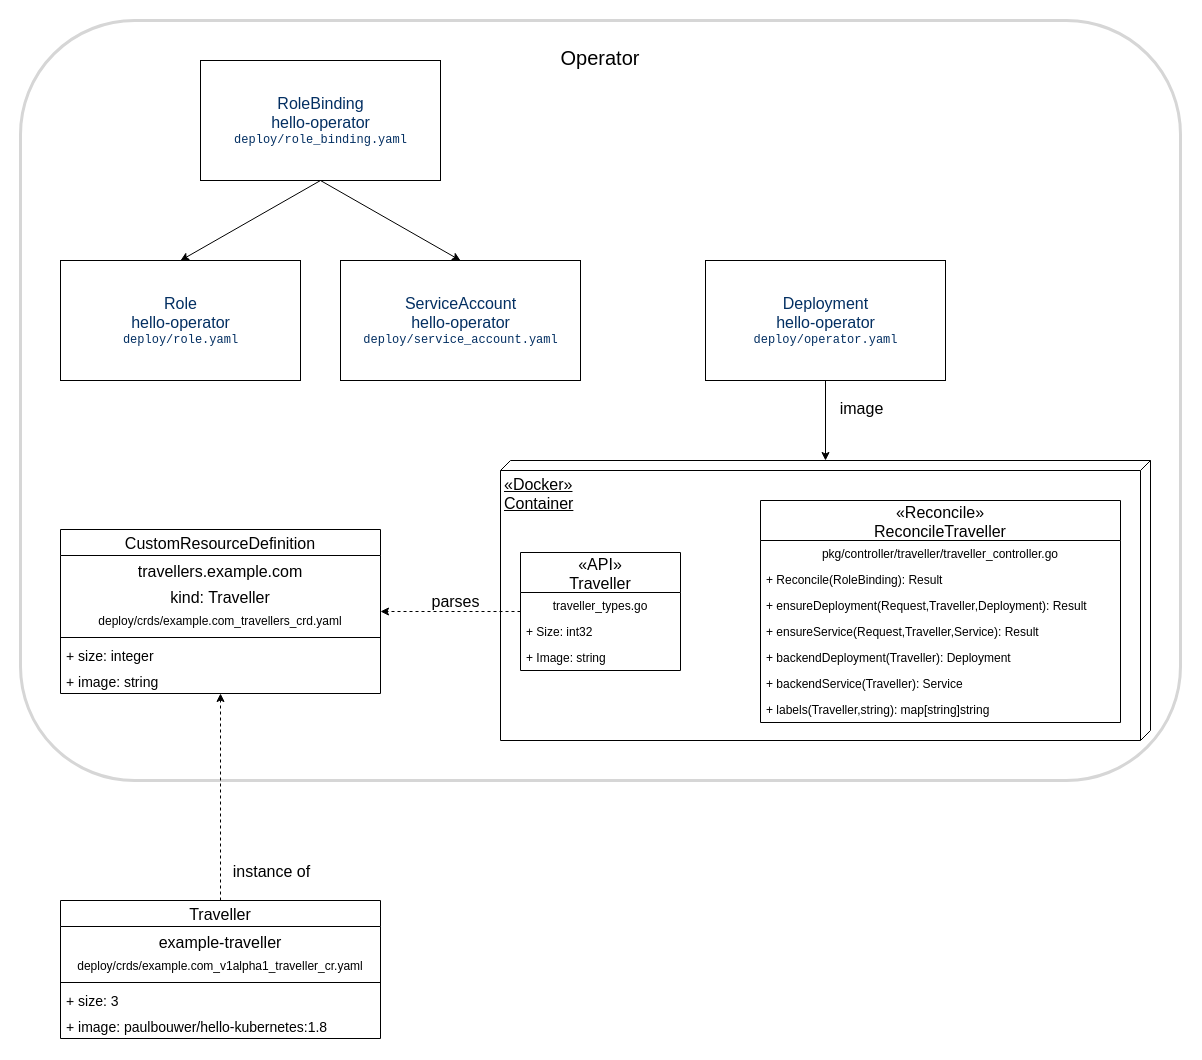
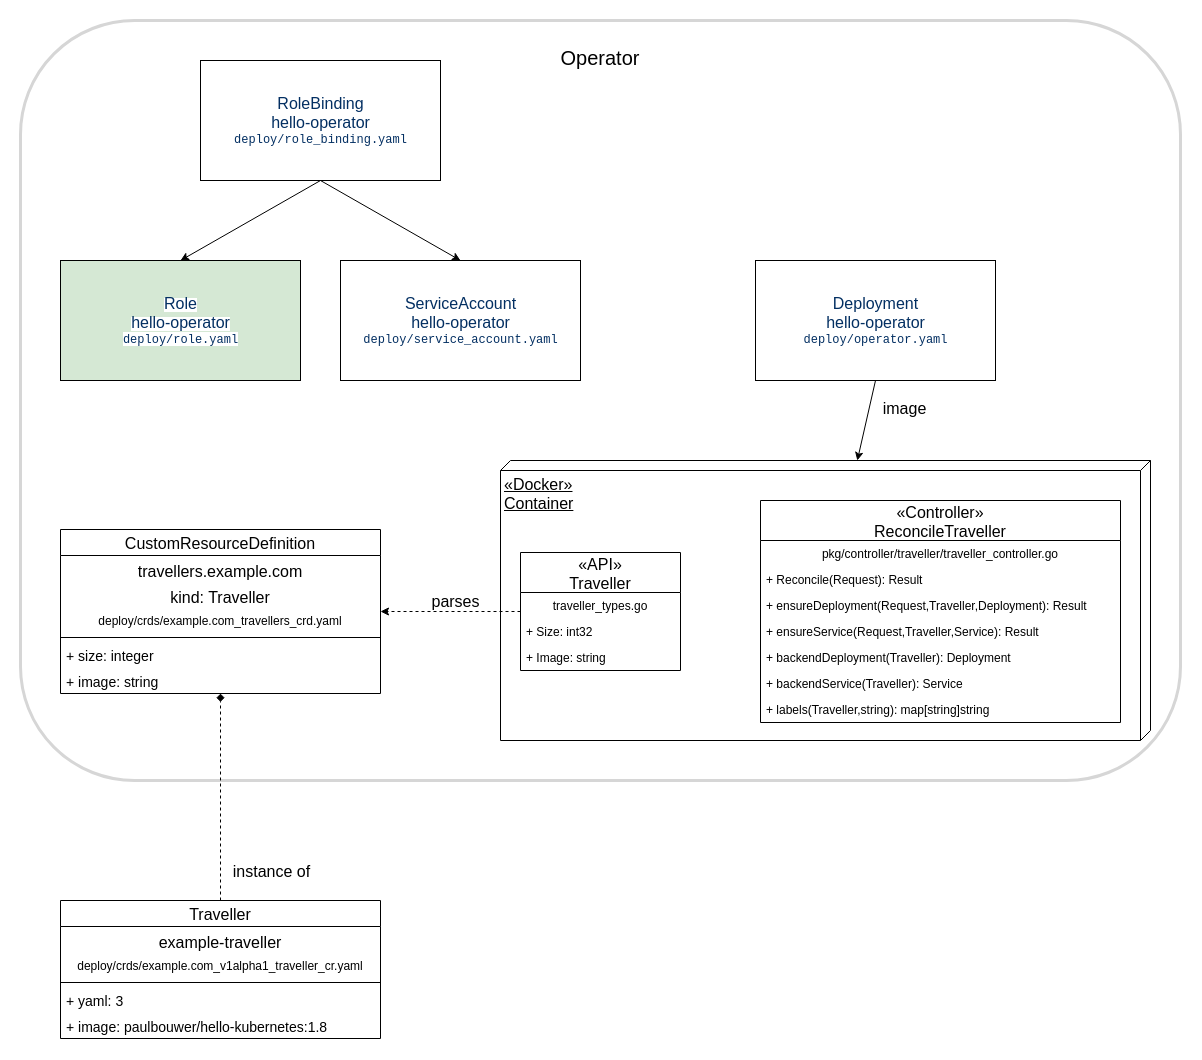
(181, 321) -> (181, 321)
(826, 321) -> (876, 321)
(940, 512) -> (940, 512)
(859, 580) -> (851, 580)
(221, 701) -> (221, 702)
(94, 1001) -> (94, 1001)
